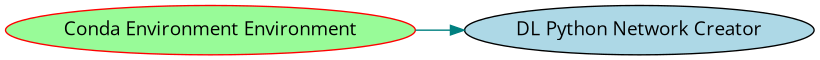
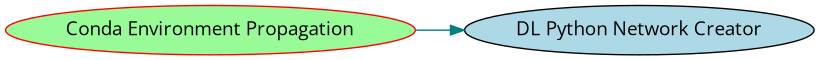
(210, 30) -> (210, 30)
